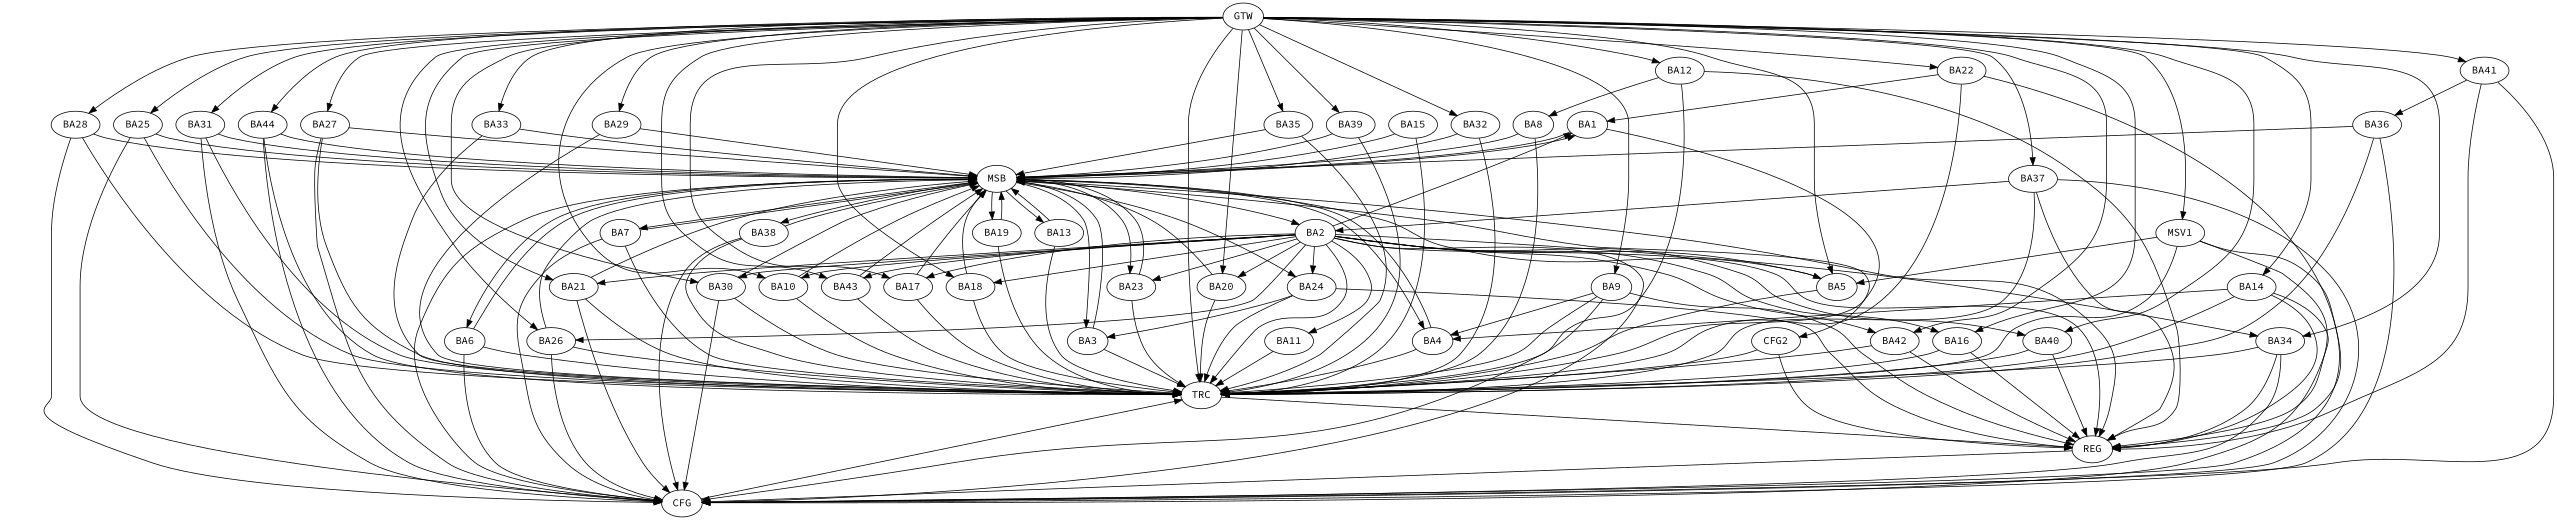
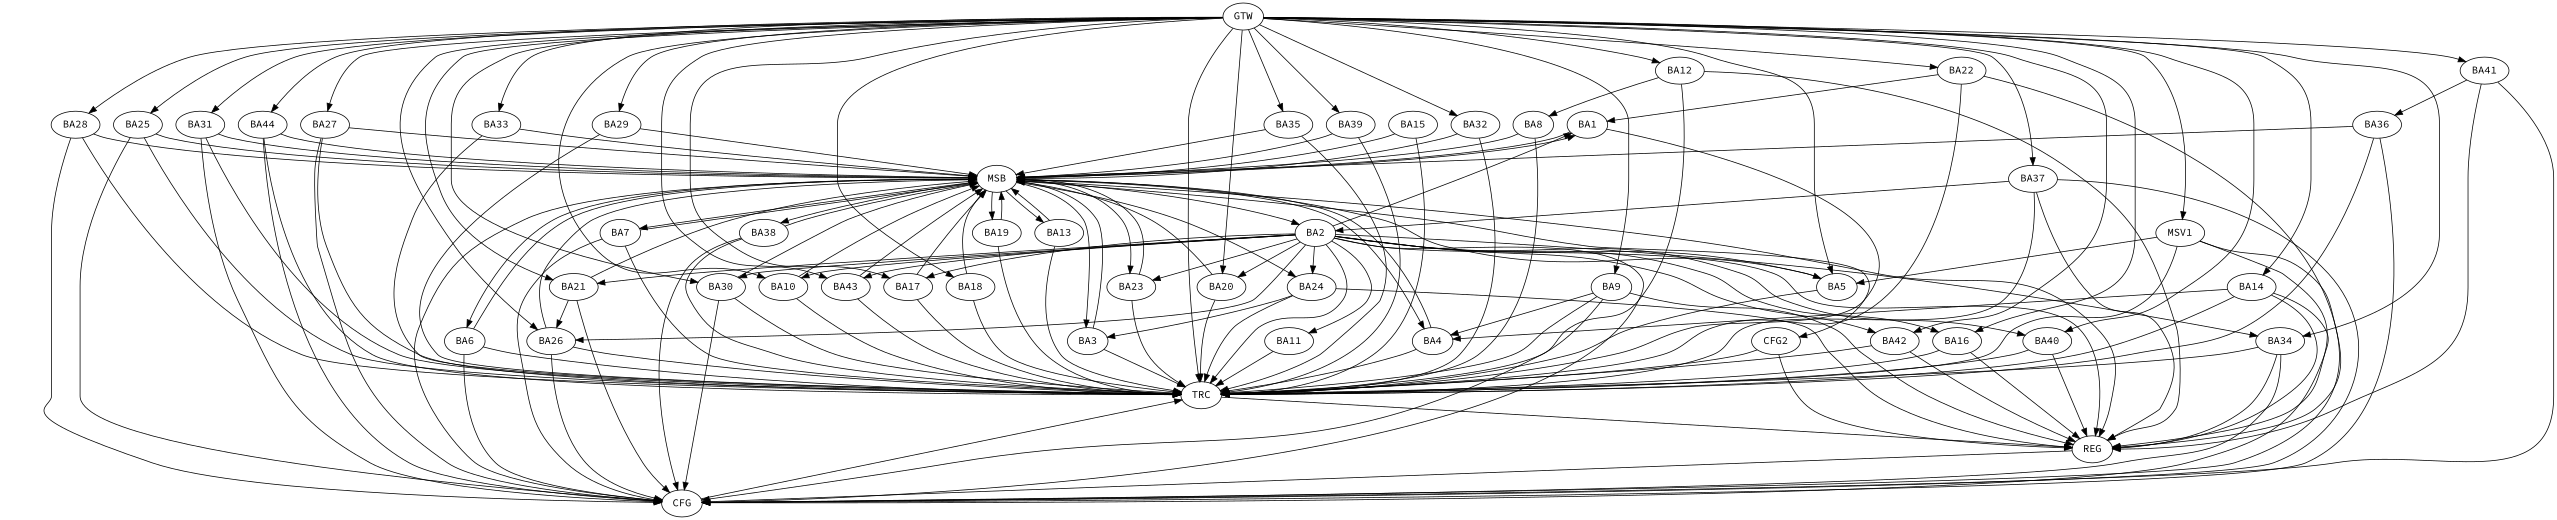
(1149, 259) -> none
(870, 383) -> (564, 310)
